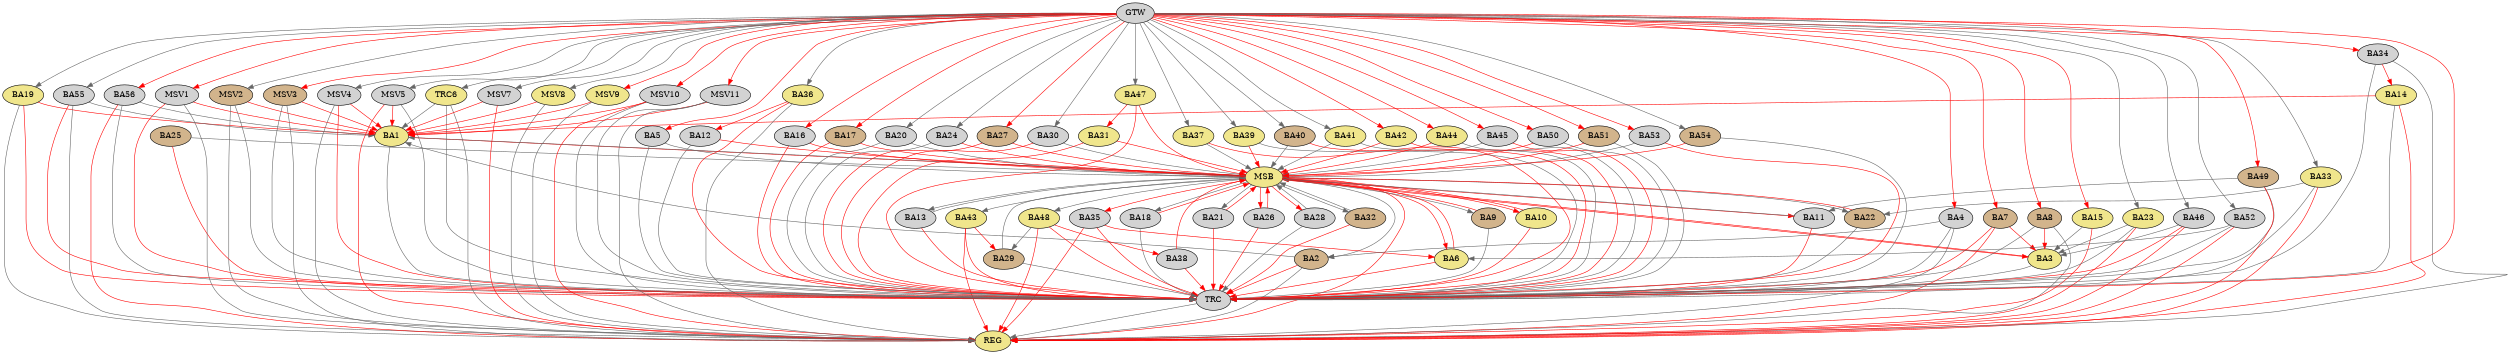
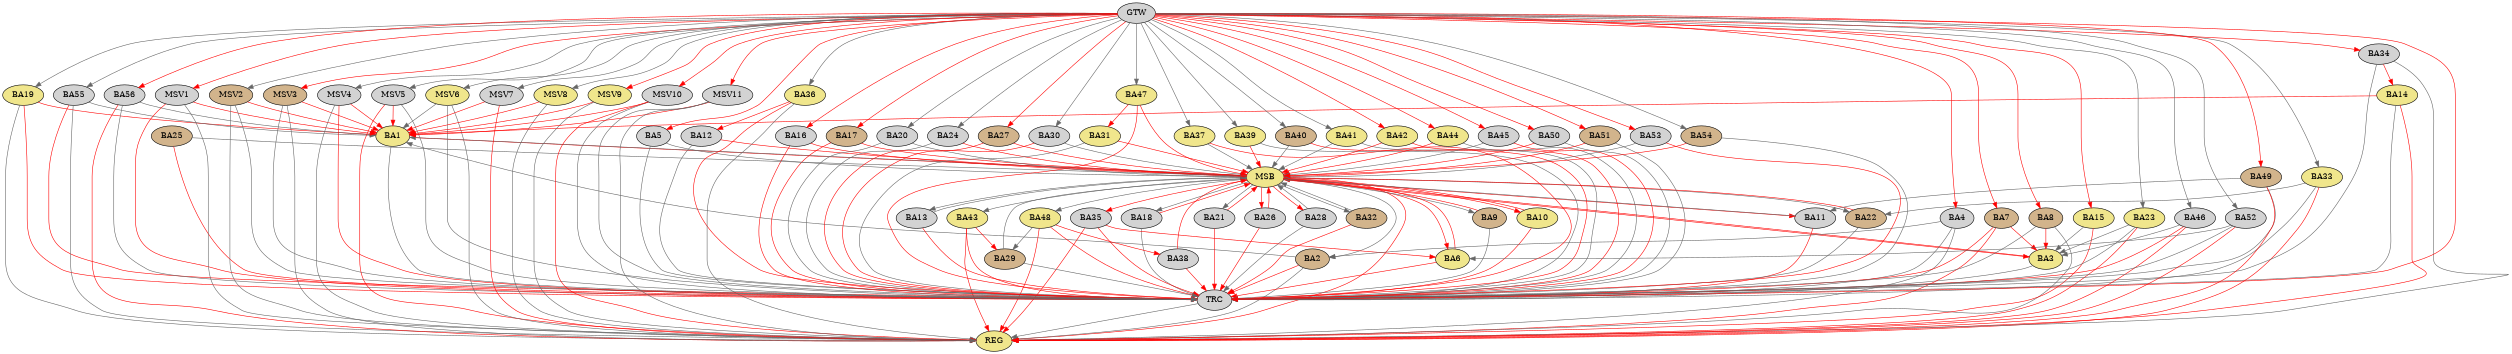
(446, 95) -> (447, 95)
(882, 274) -> (883, 274)
